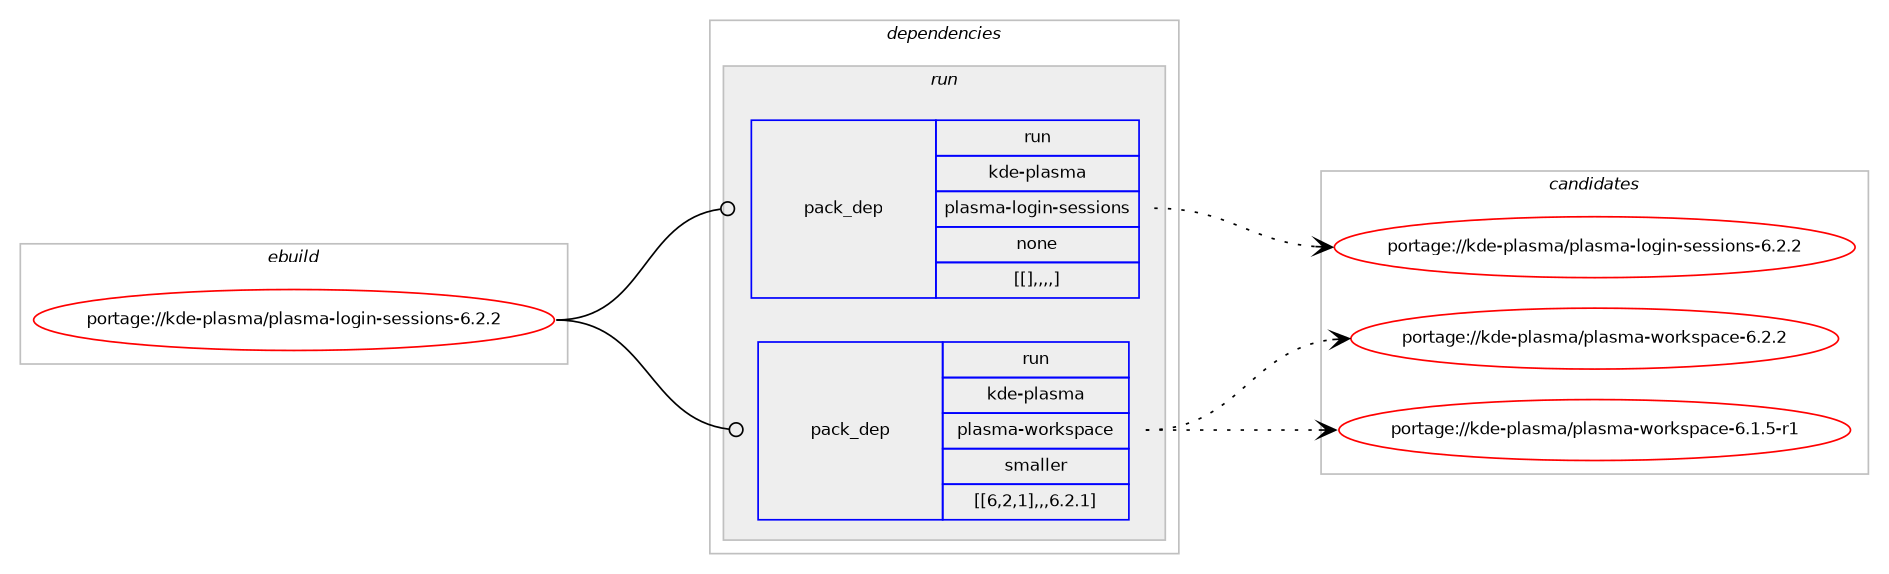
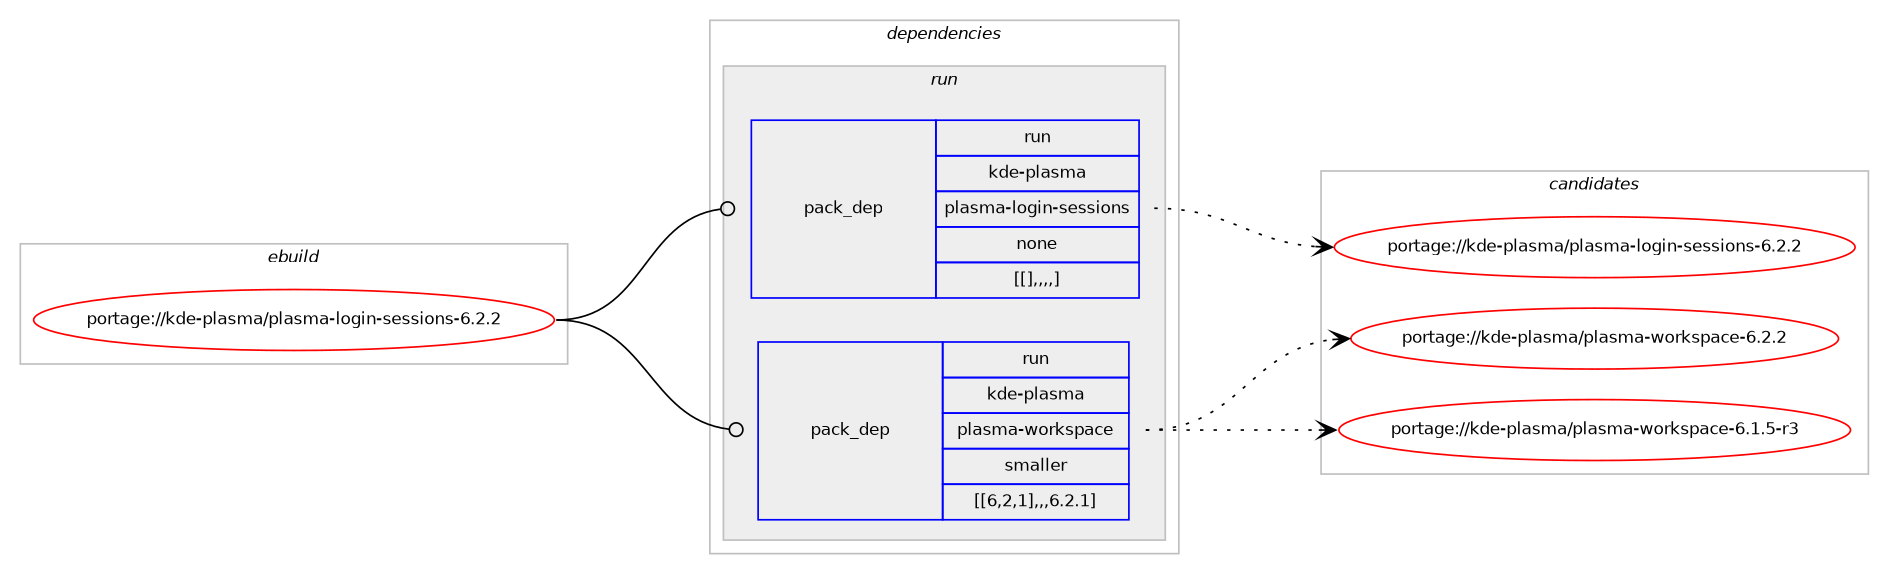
(1595, 430) -> (1595, 430)
